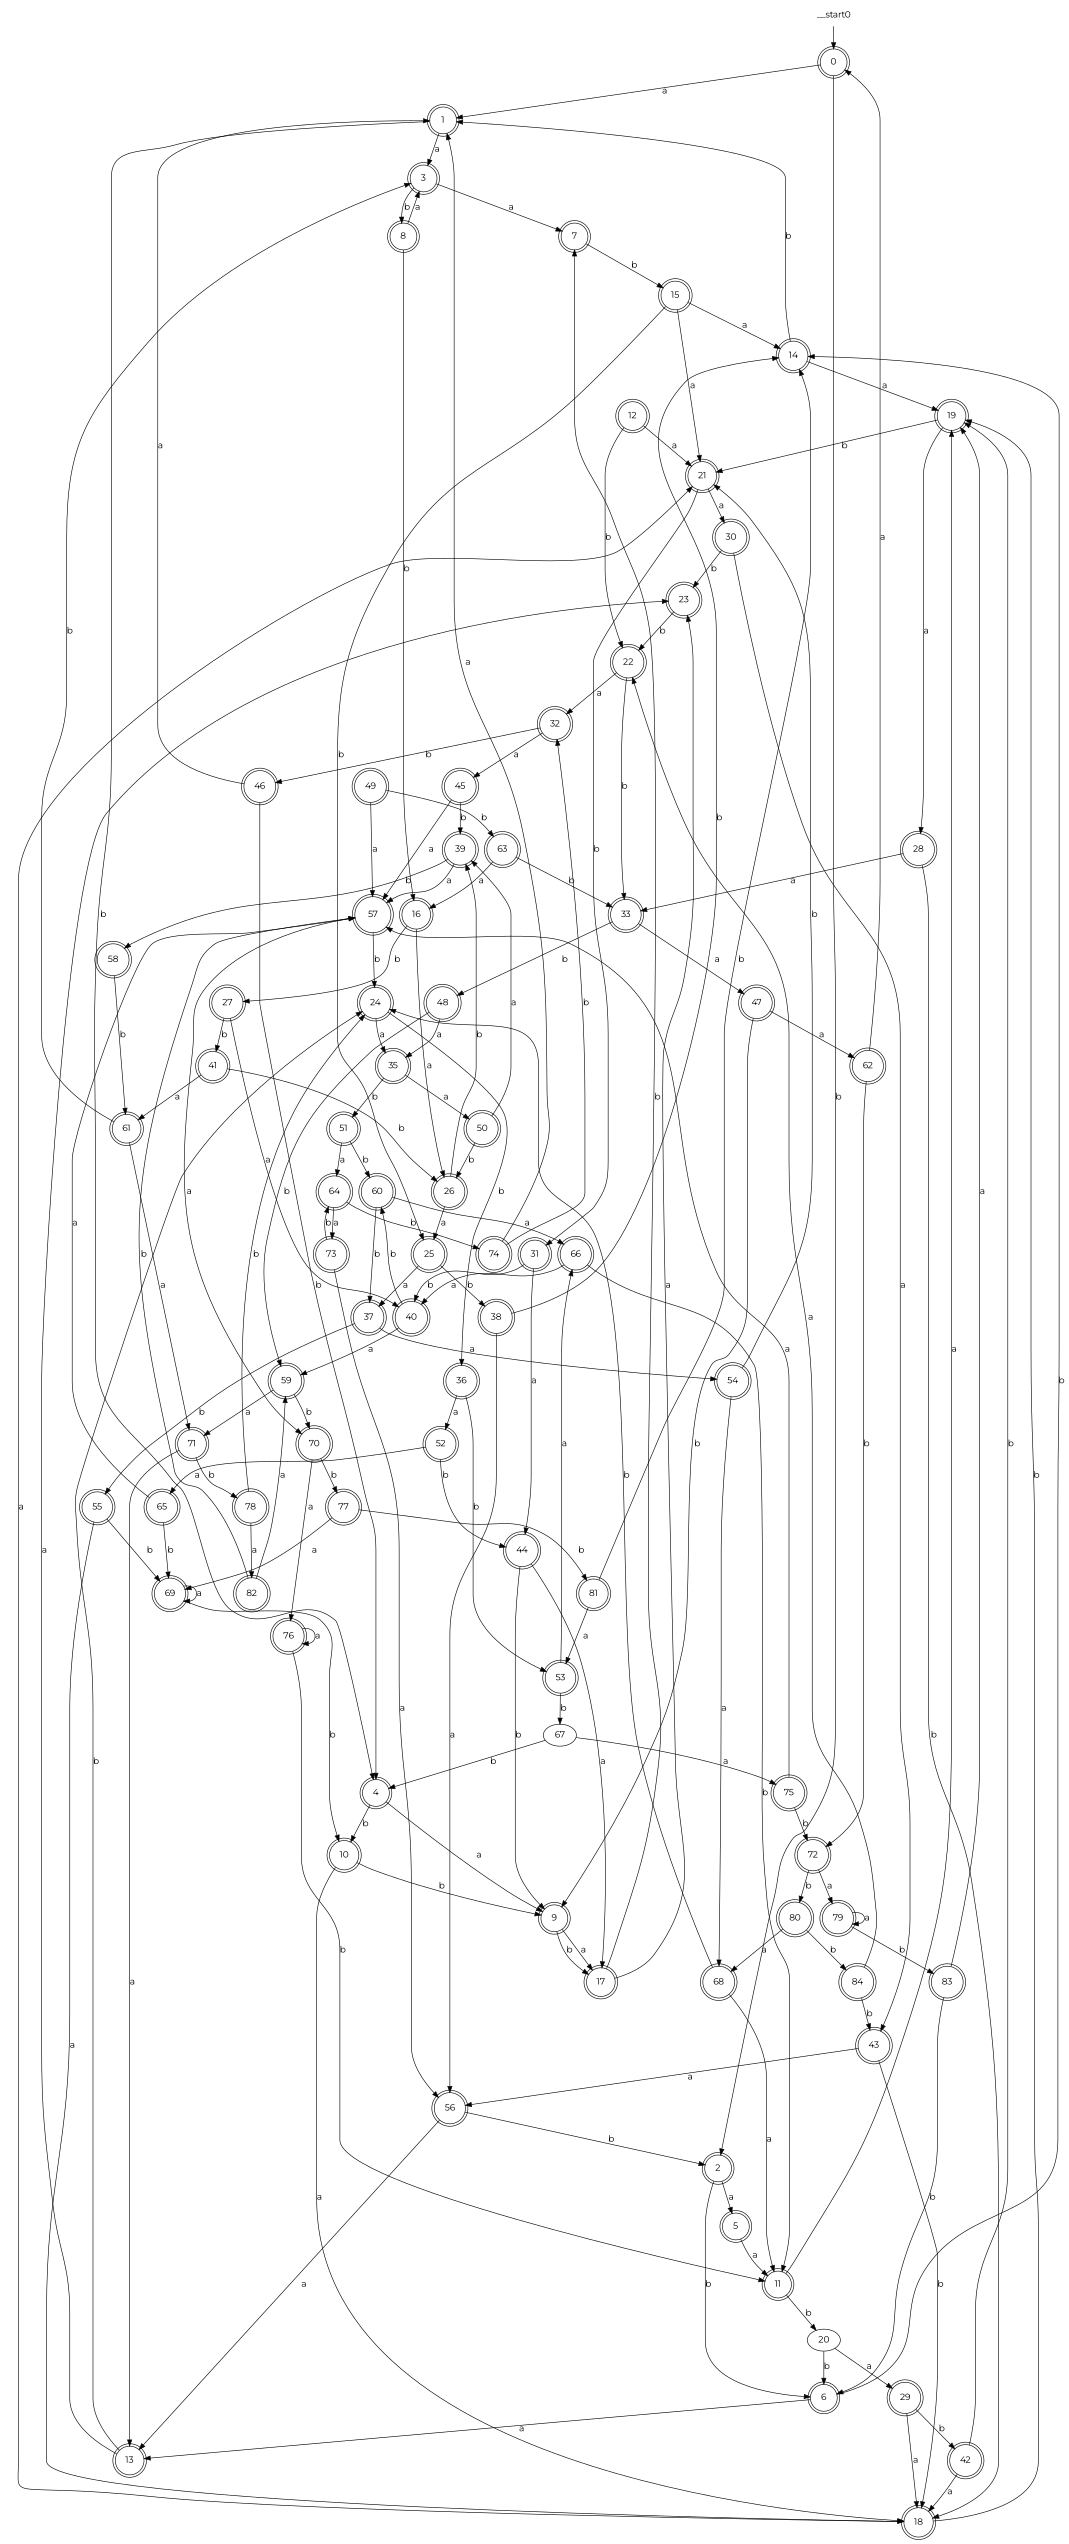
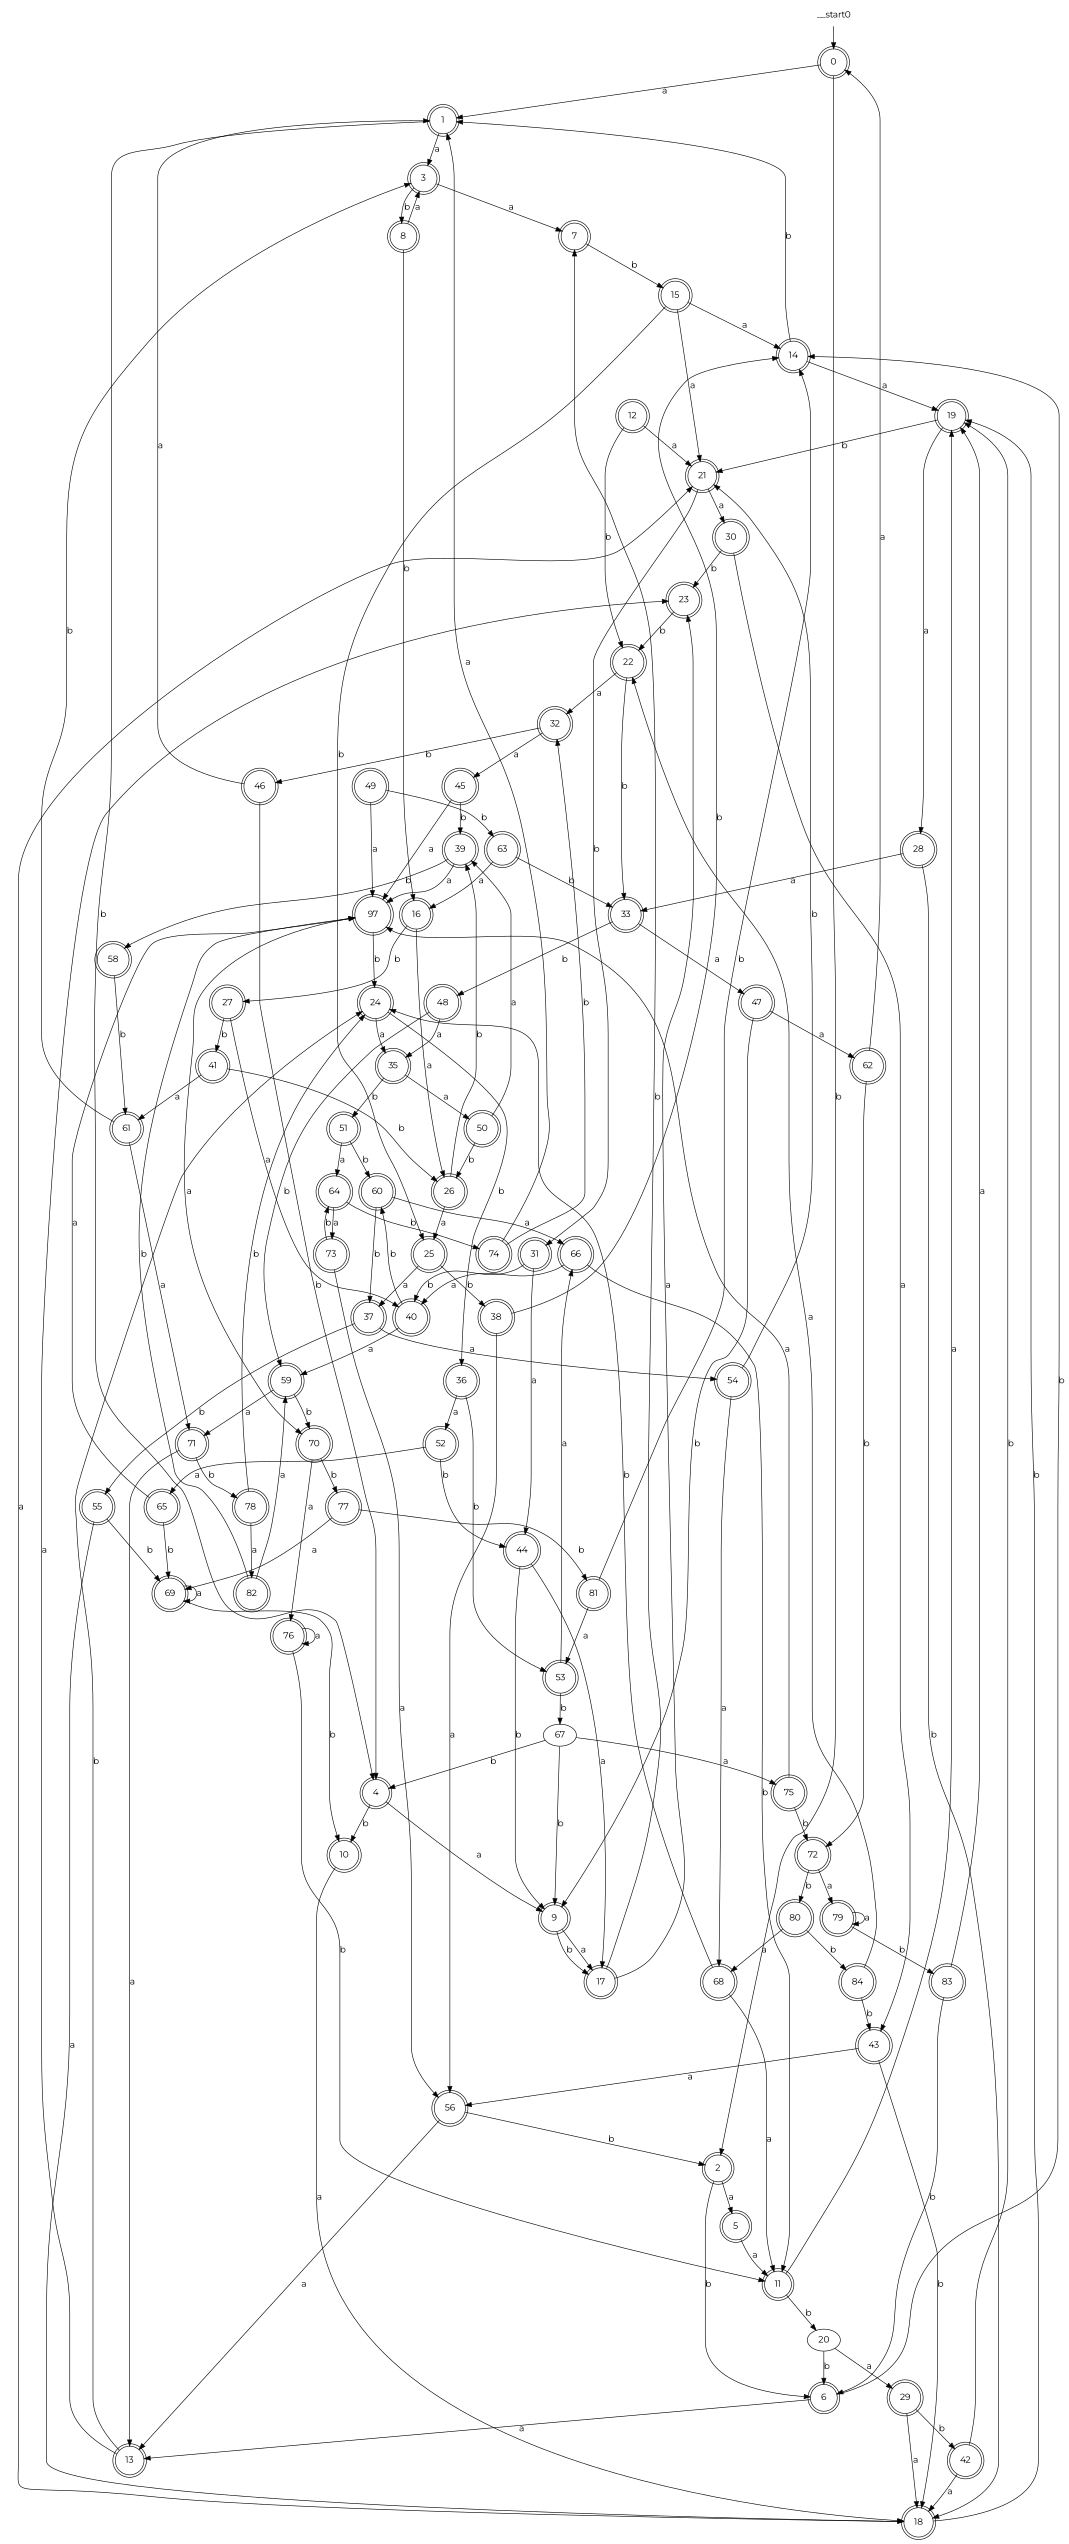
(373, 915) -> (373, 915)
(445, 1893) -> (557, 1823)
